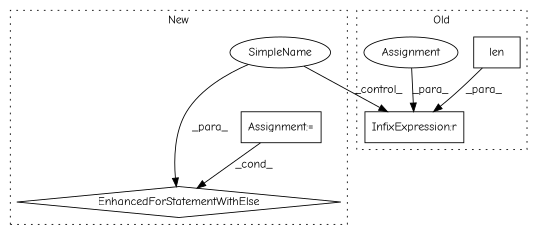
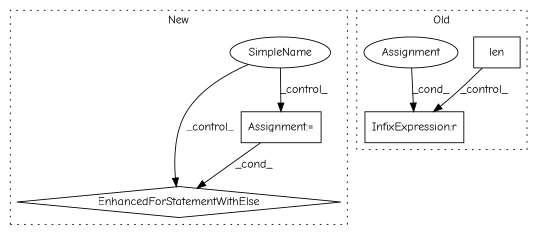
(342, 87) -> (281, 86)
(431, 90) -> (431, 90)
(484, 90) -> (484, 90)
(210, 127) -> (210, 127)
